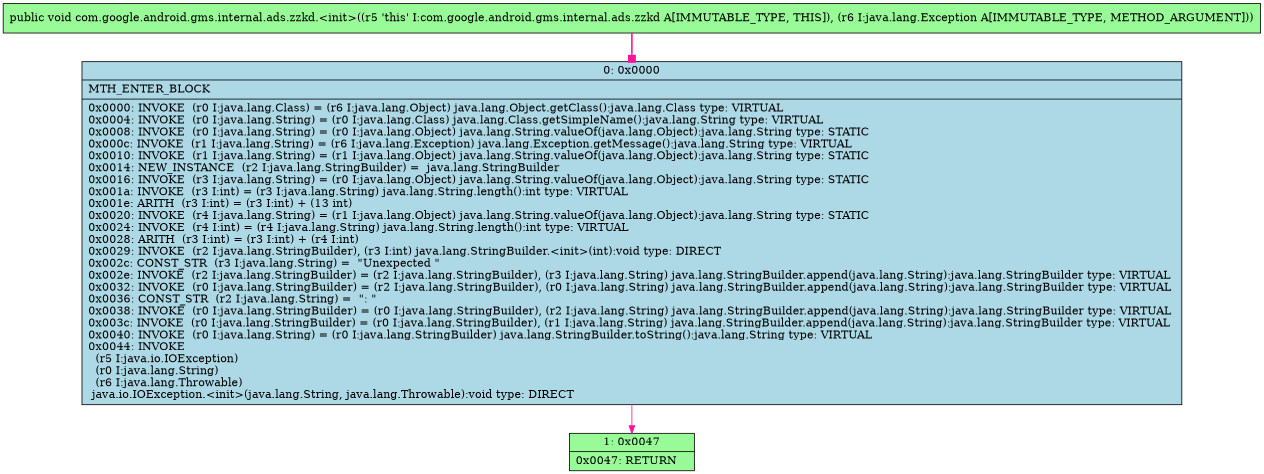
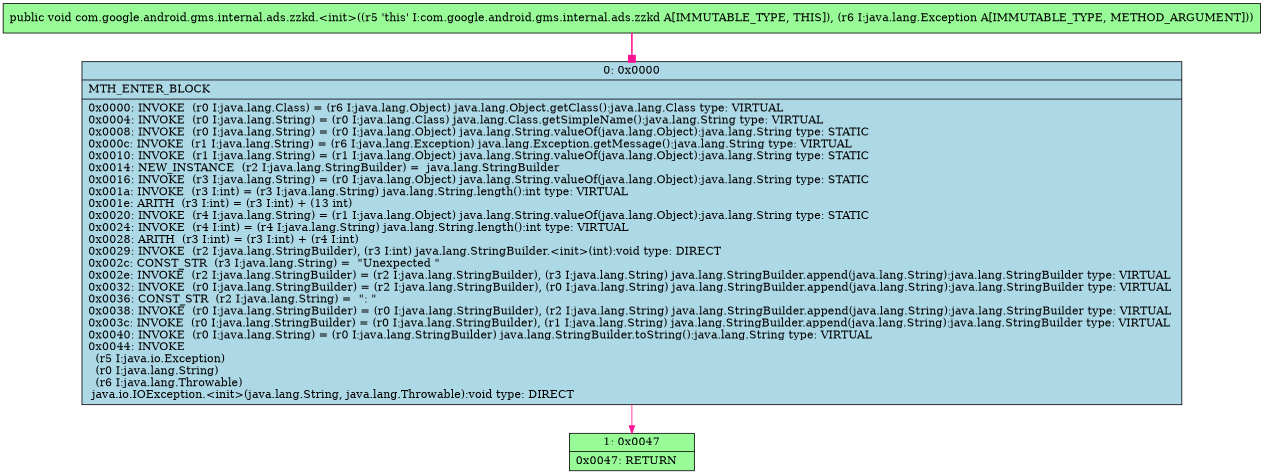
(164, 359) -> (157, 359)
